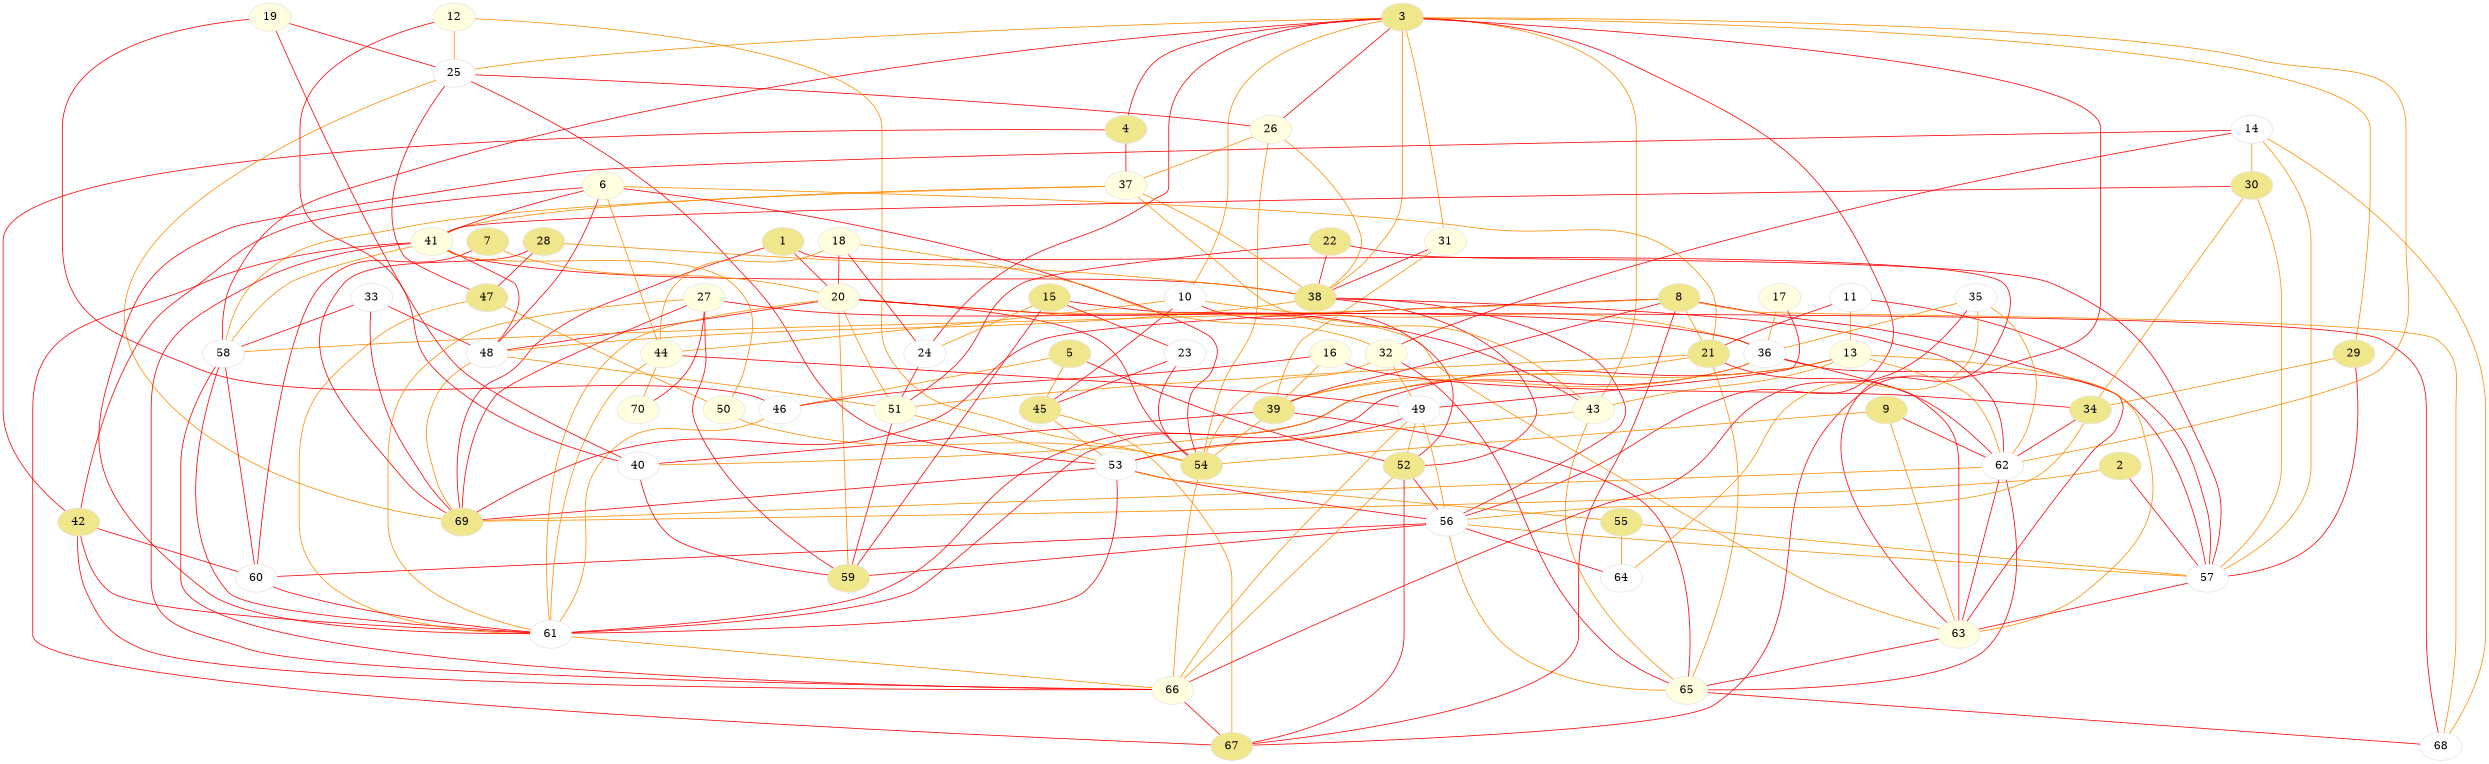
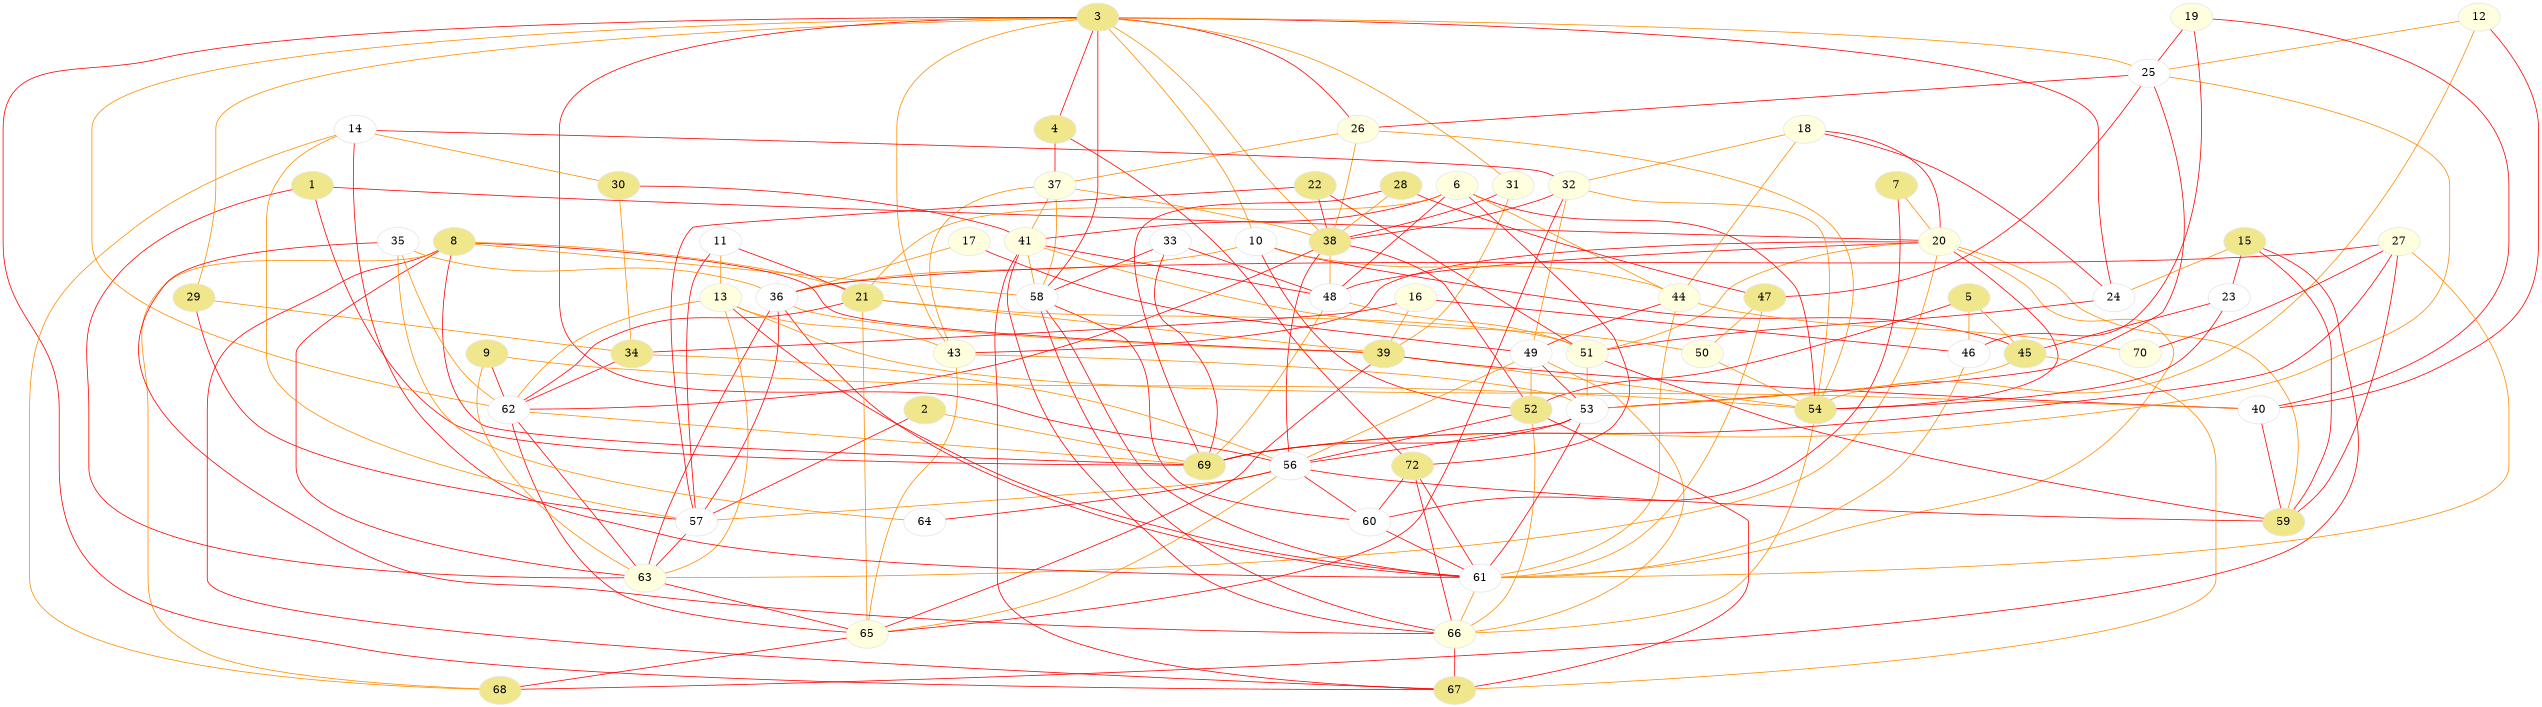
(849, 279) -> (1453, 222)
(2281, 392) -> none
(79, 522) -> (1413, 466)
(1621, 522) -> none
(2441, 746) -> (500, 690)
